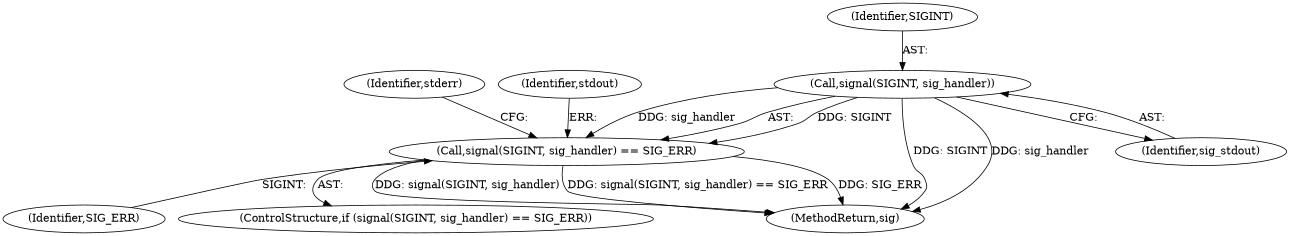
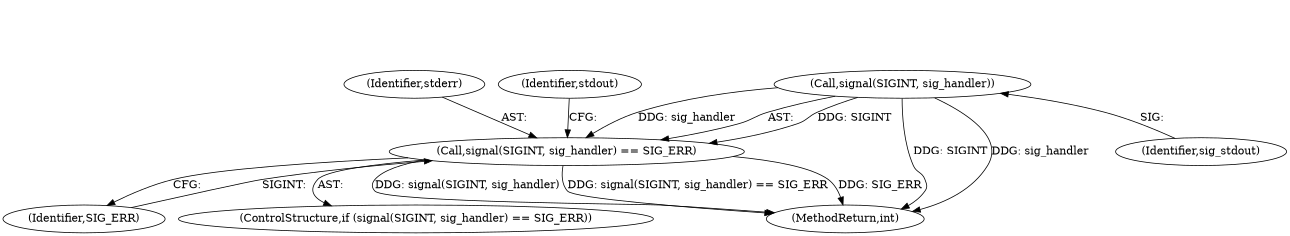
(902, 17) -> none
(516, 118) -> (516, 118)
(585, 118) -> (585, 118)
(1051, 118) -> none
(1154, 118) -> (1154, 118)
none -> (259, 168)
(845, 219) -> (845, 219)
